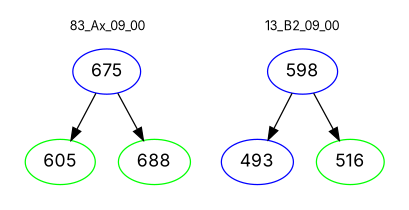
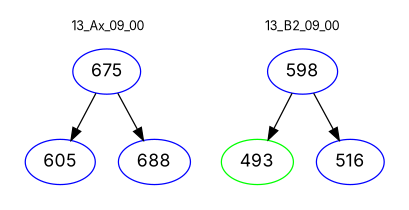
(108, 27) -> (108, 27)
(60, 162) -> (60, 162)
(154, 162) -> (154, 162)
(257, 162) -> (257, 162)
(350, 162) -> (350, 162)
